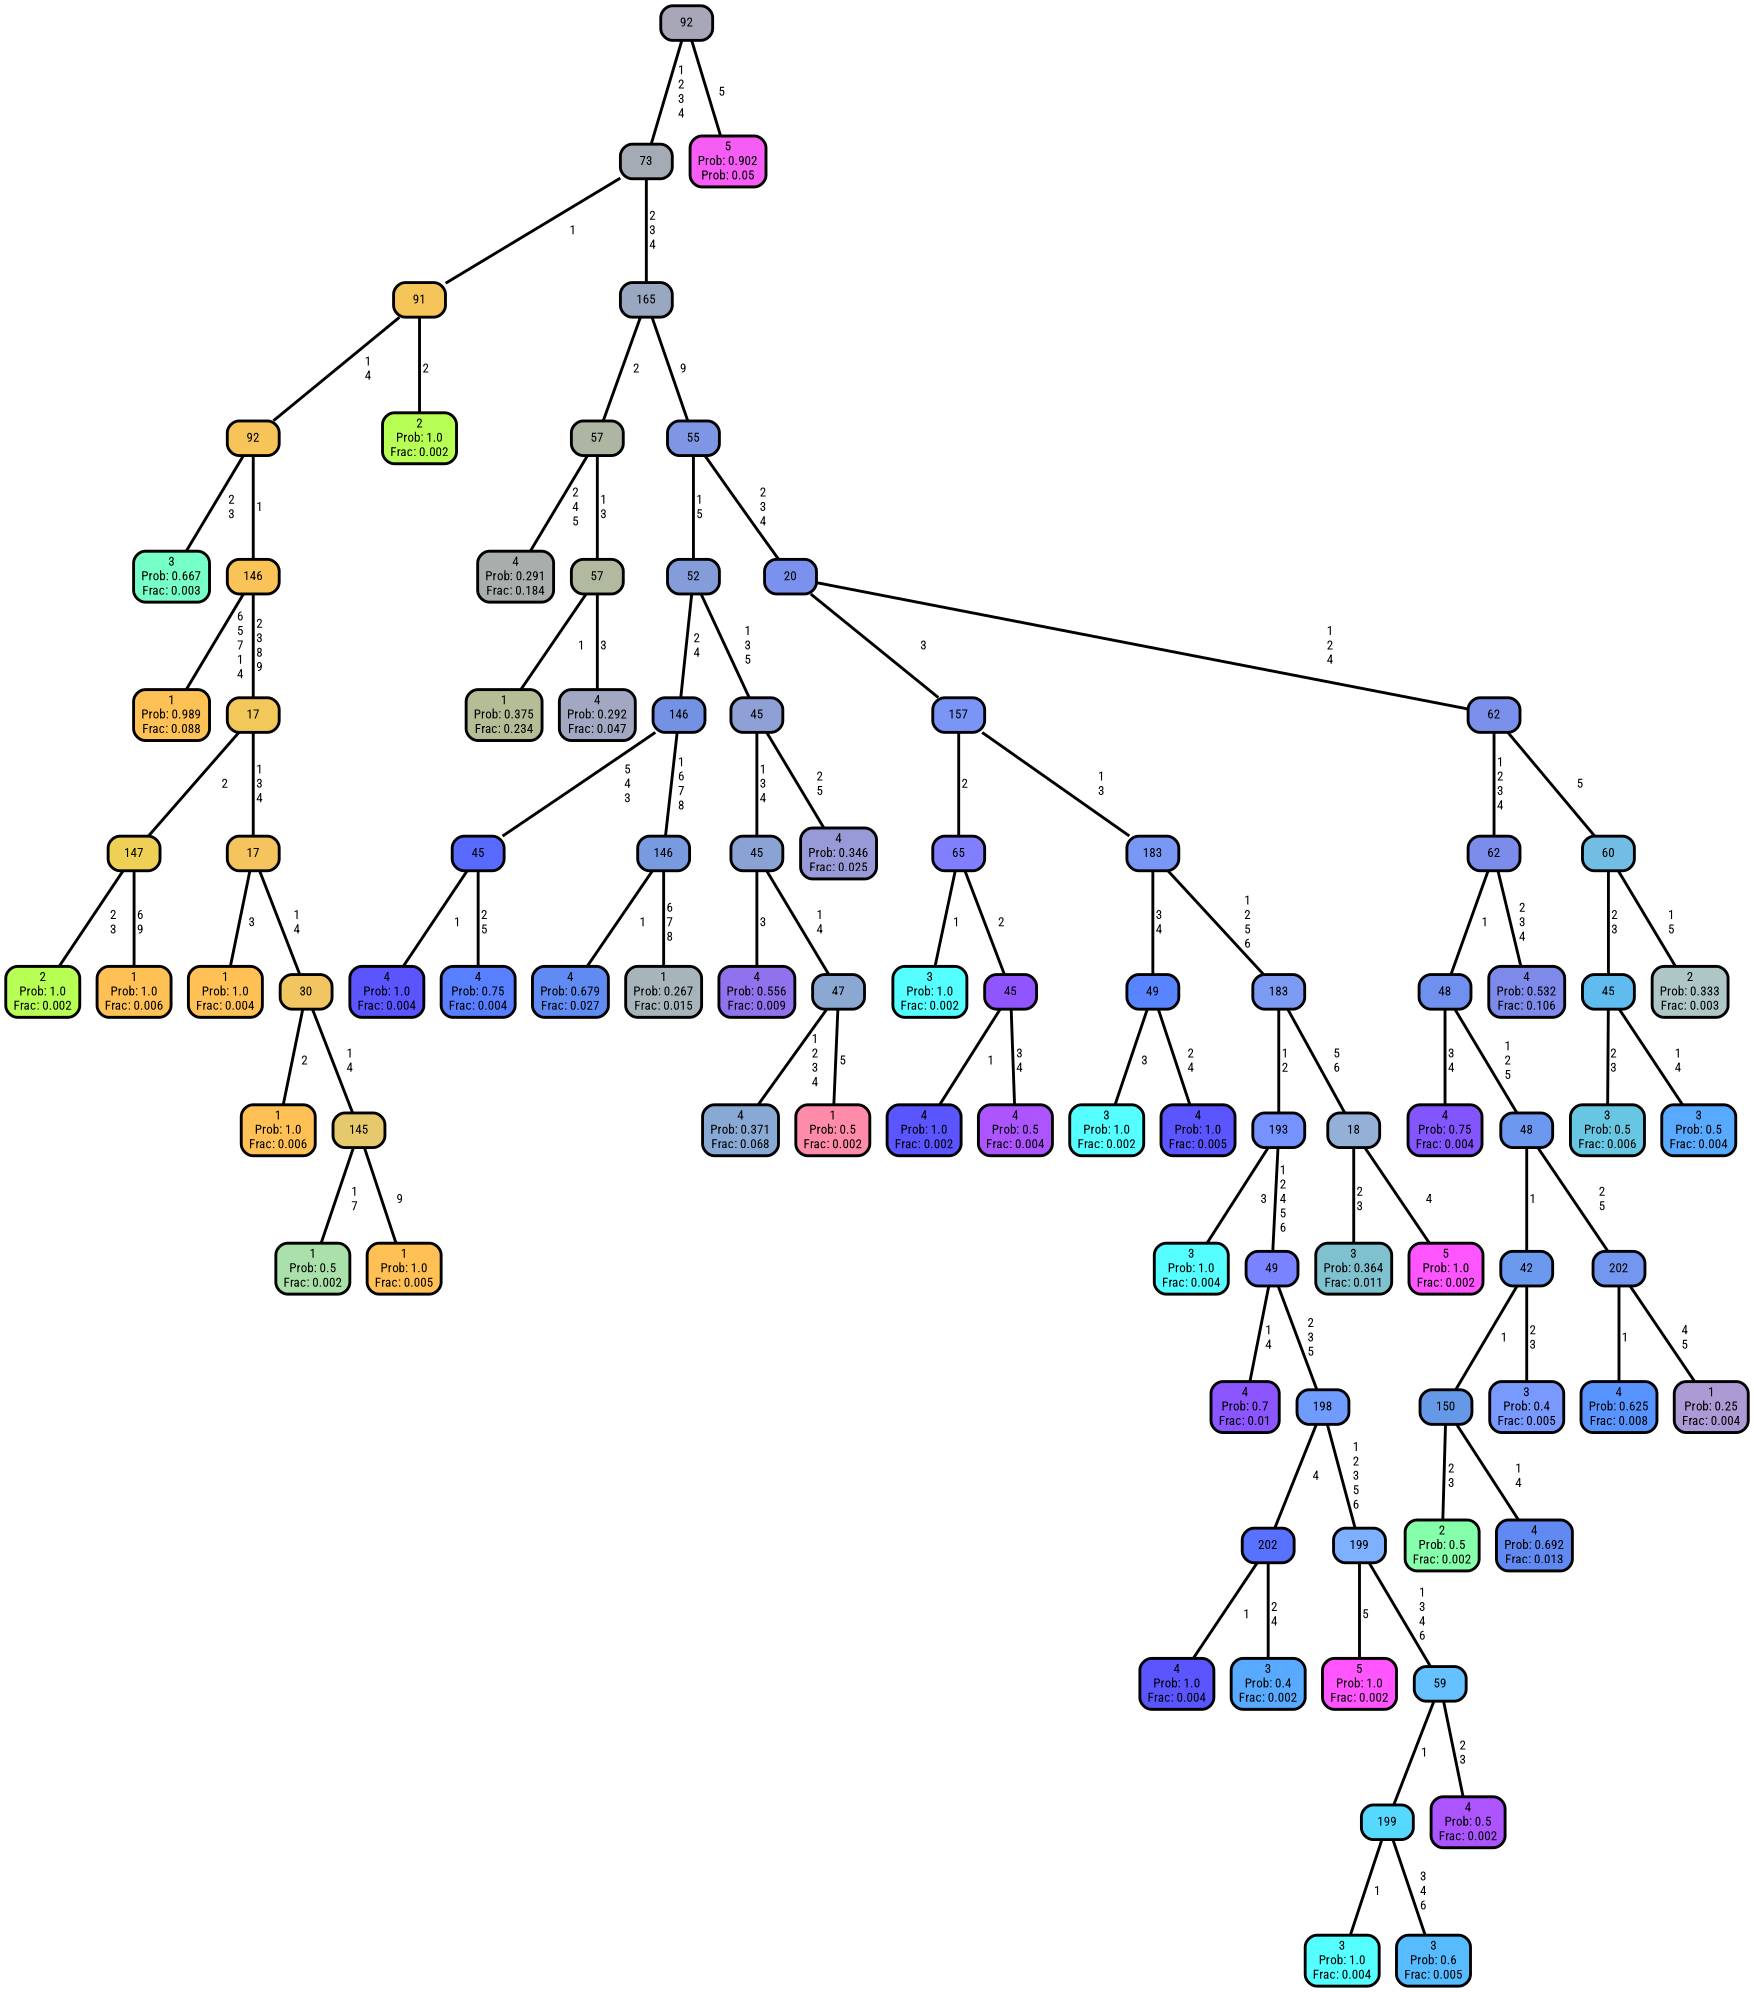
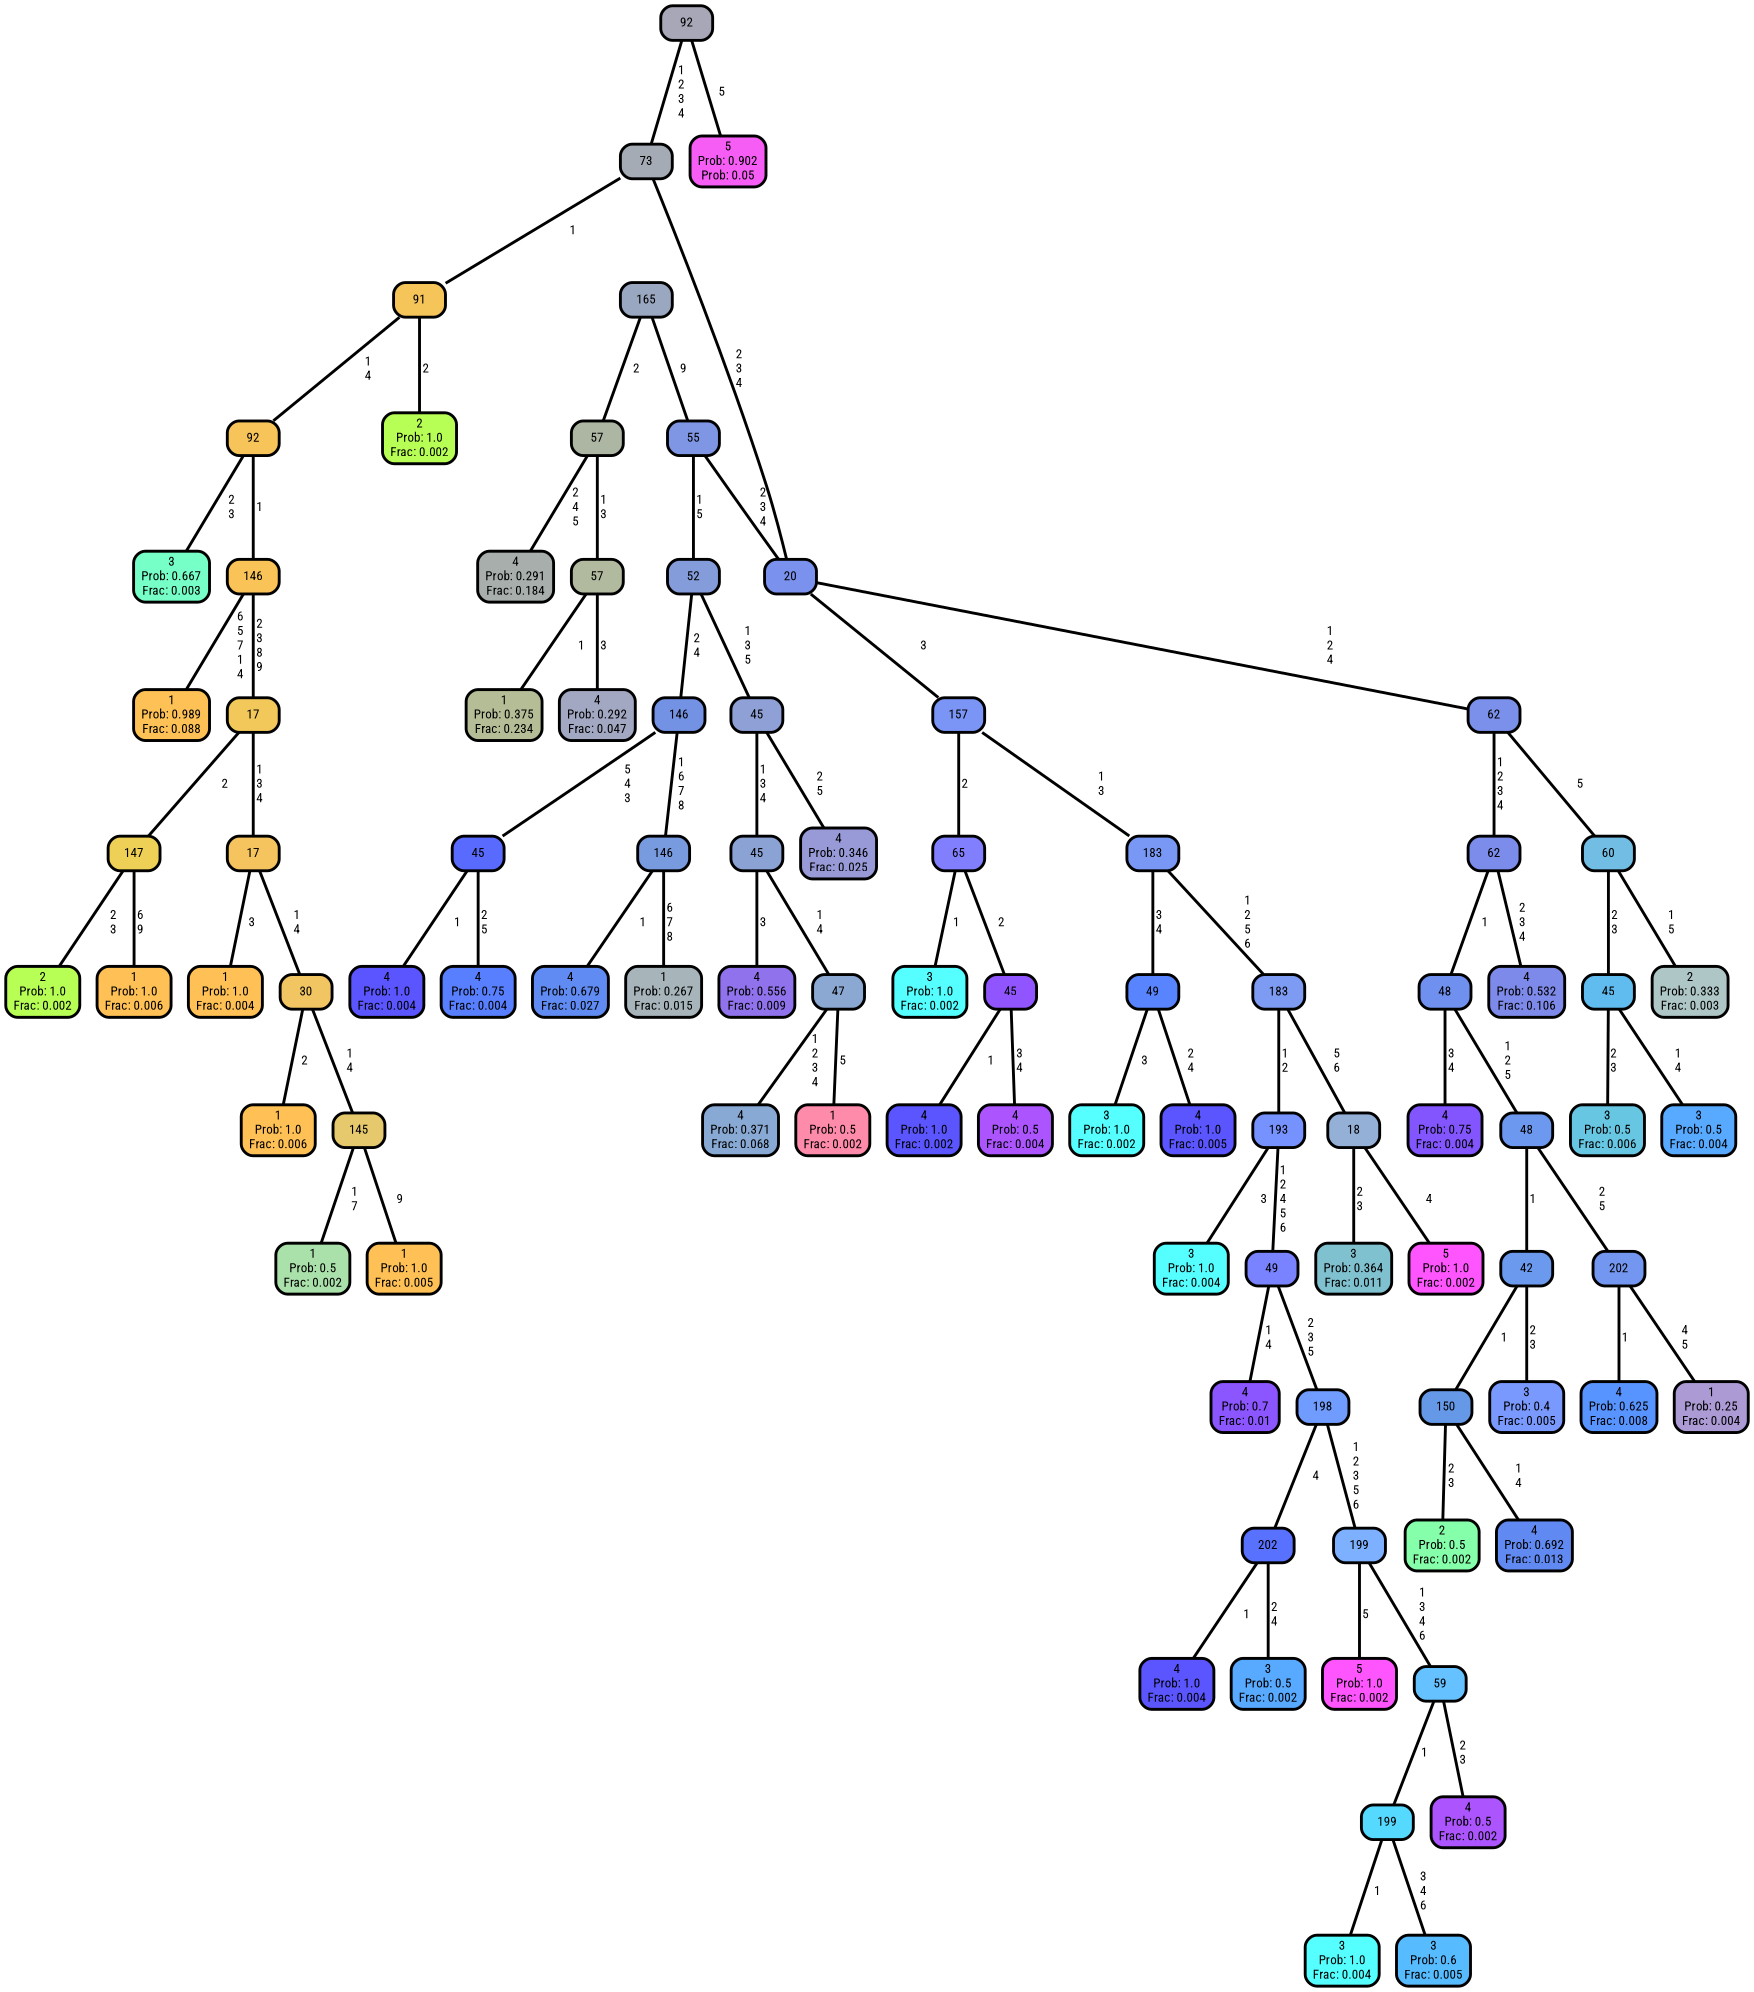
(646, 231) -> (726, 367)
(1268, 1684) -> (1268, 1684)
